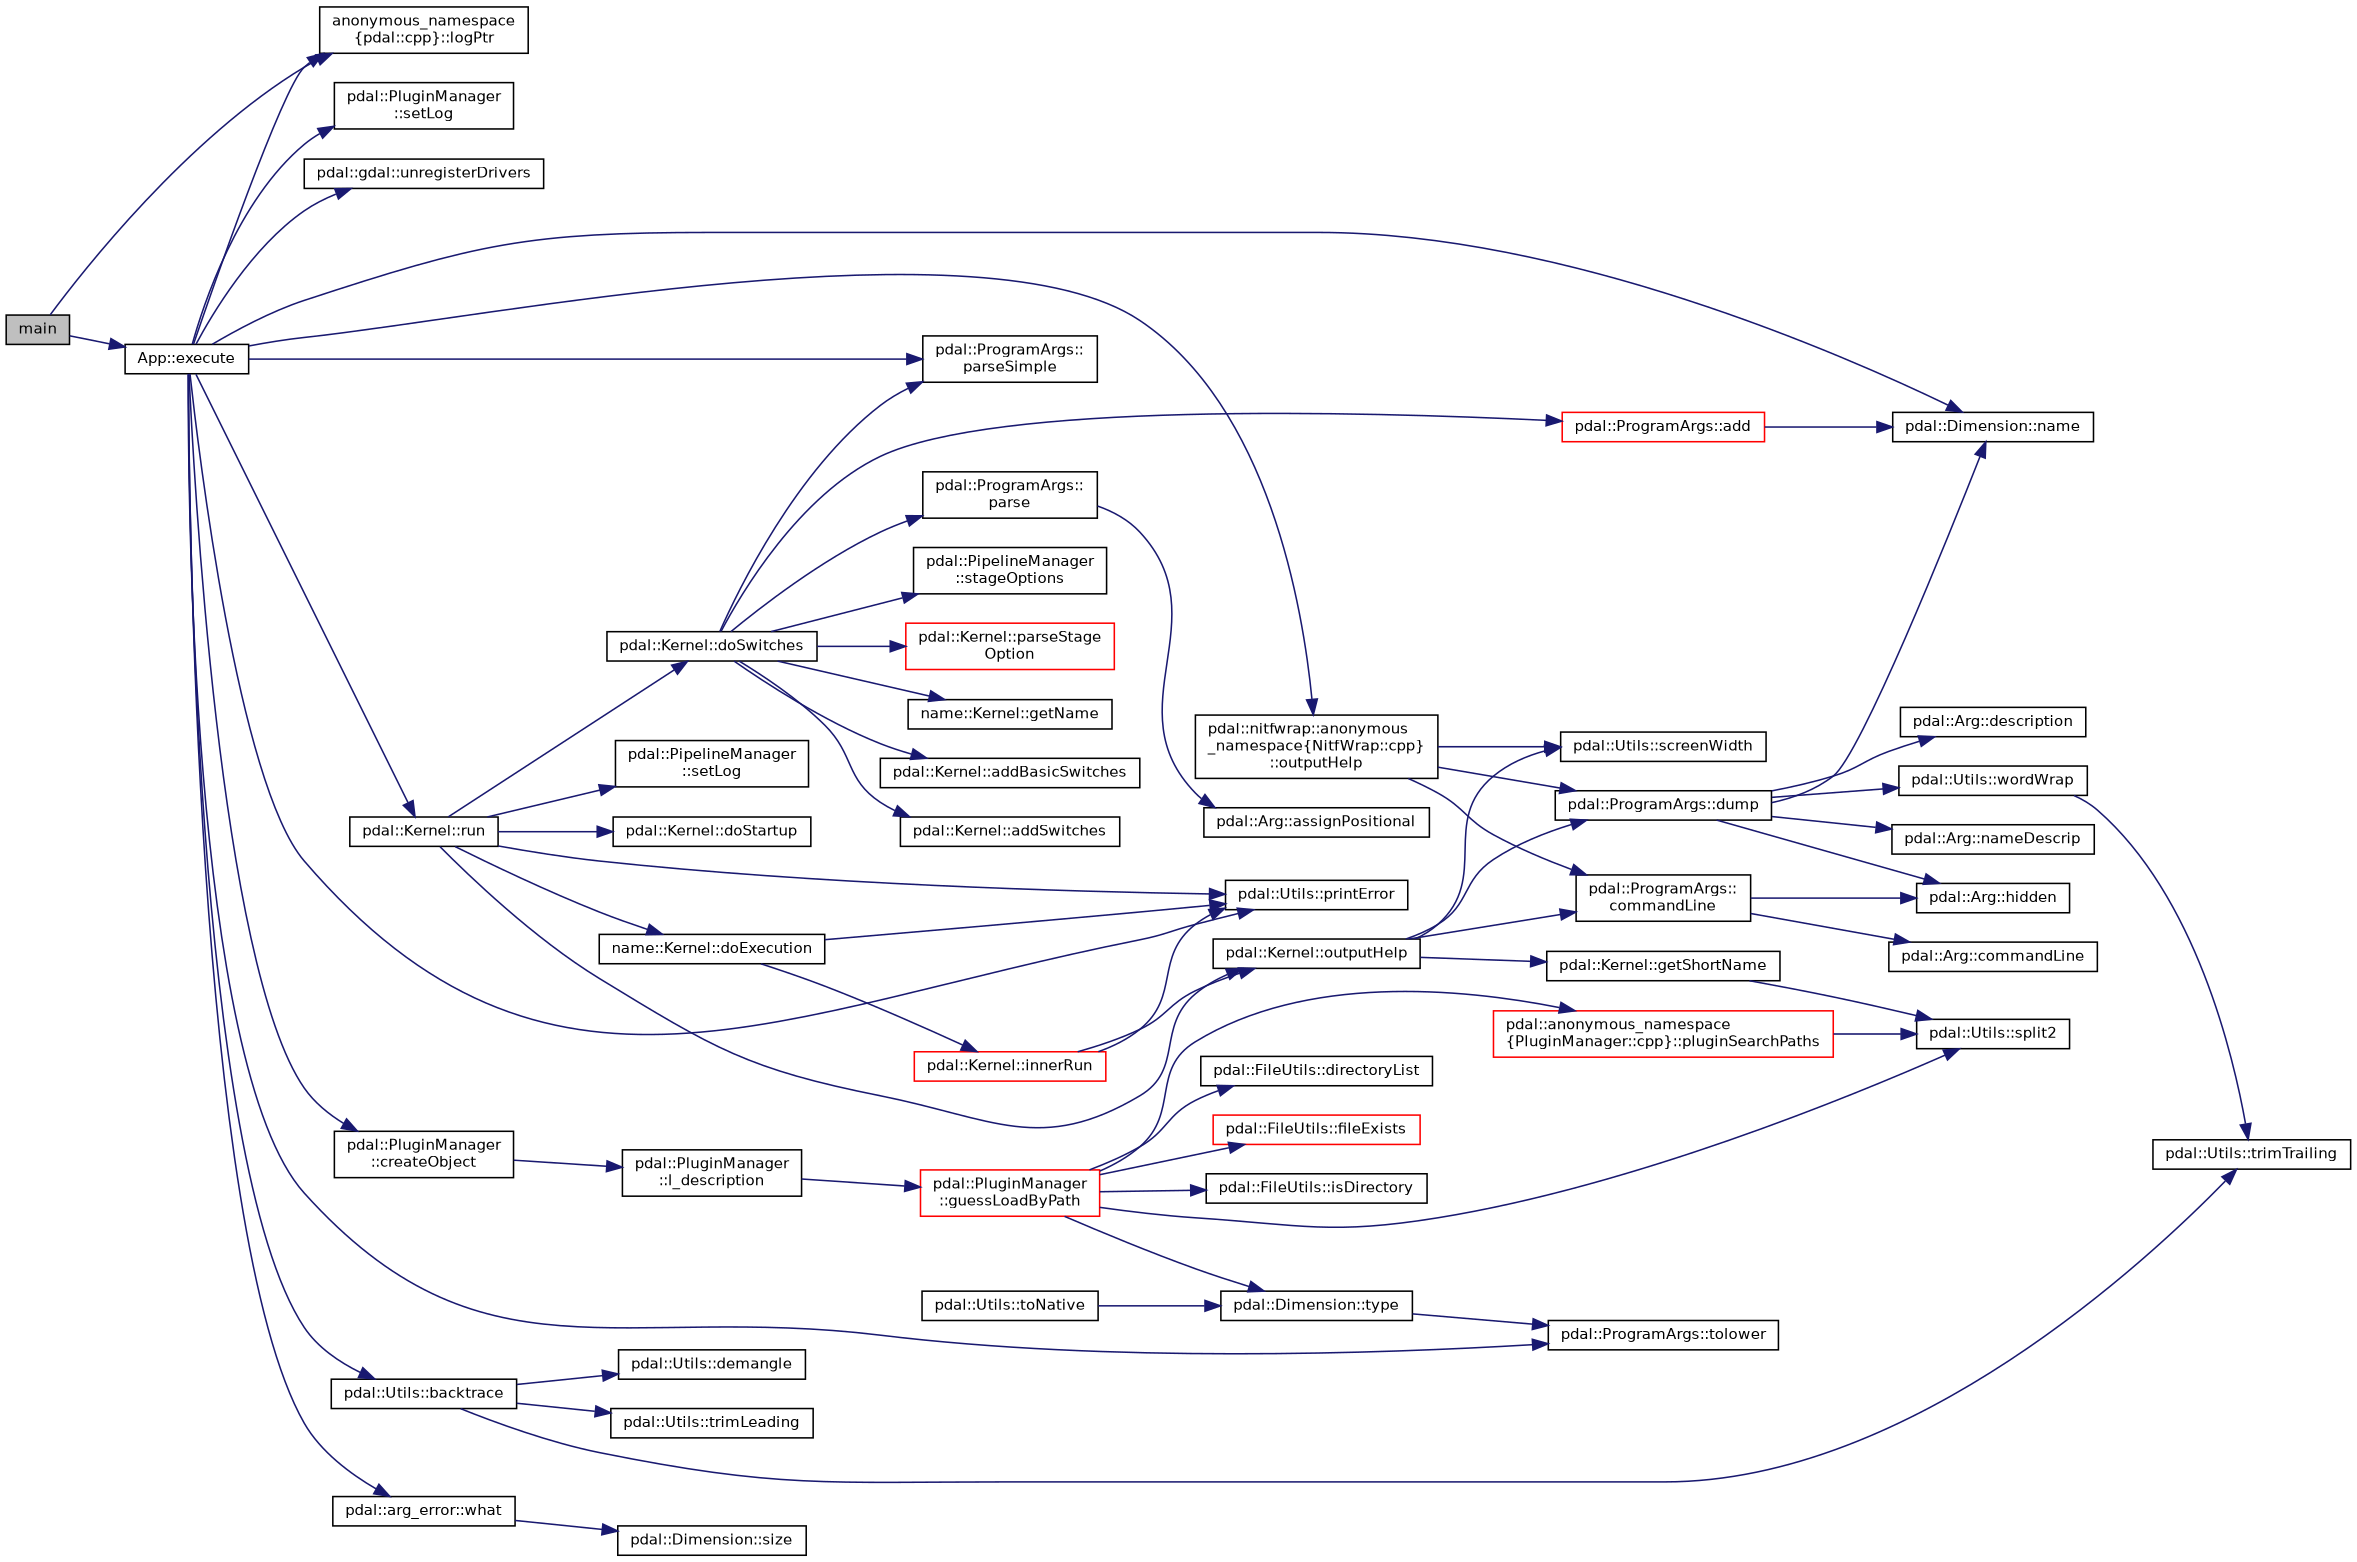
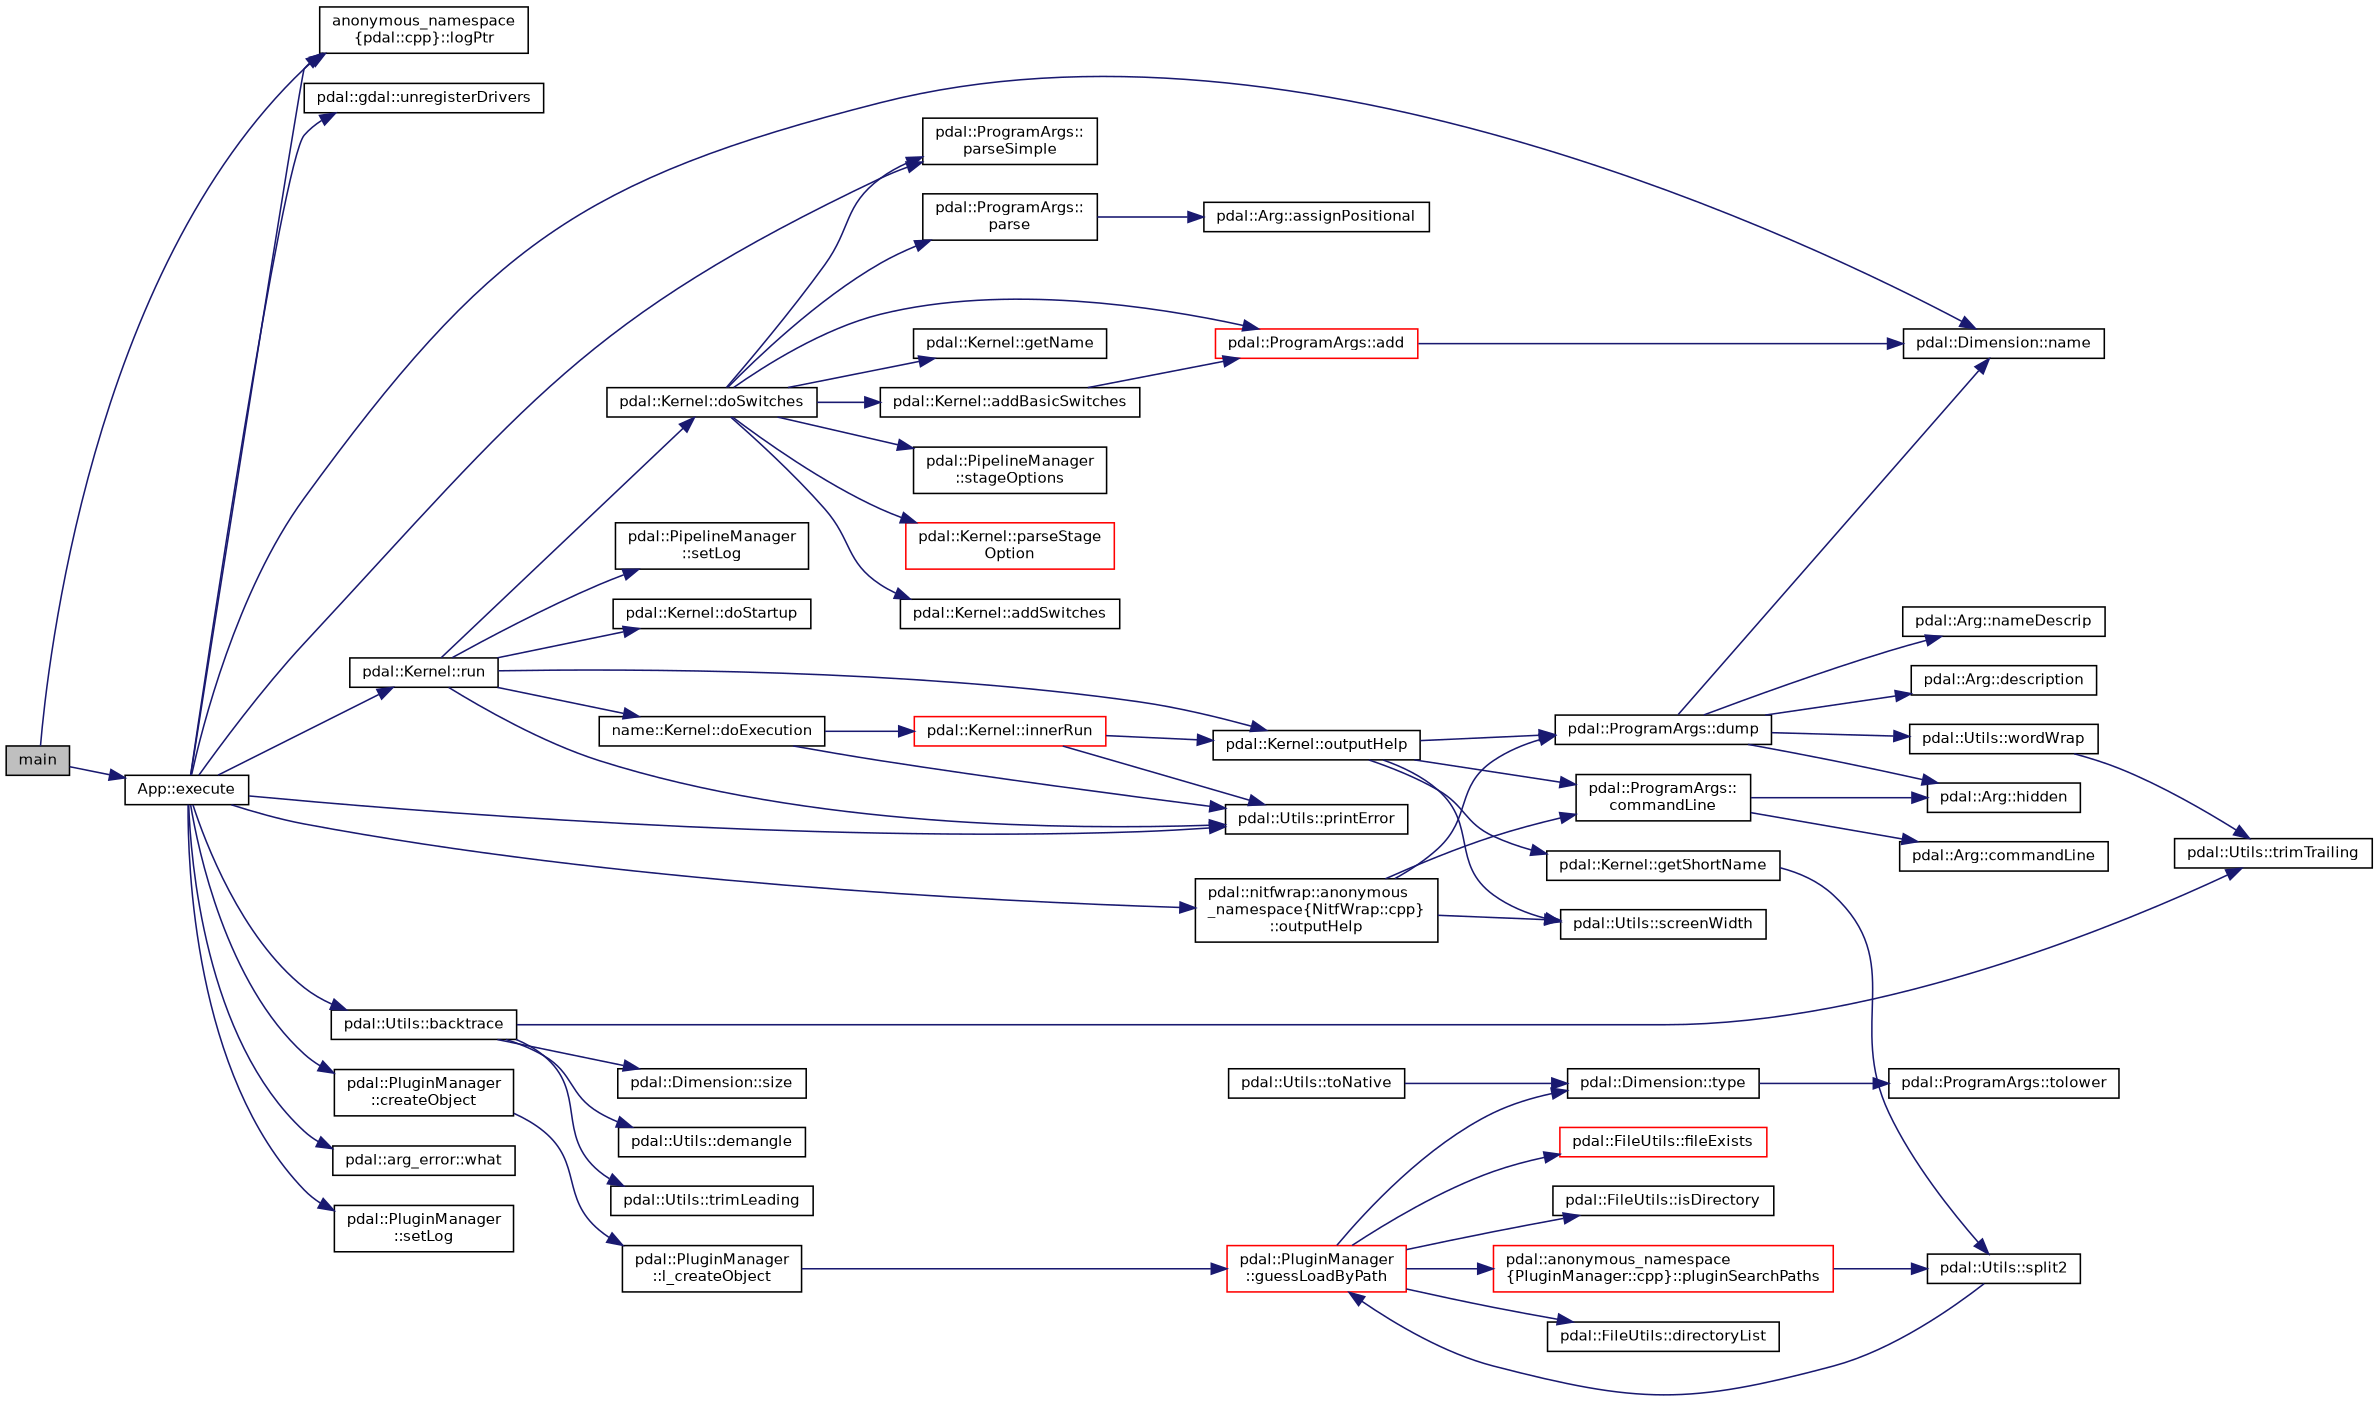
none -> (1156, 374)
(1010, 714) -> (1010, 344)
(712, 1173) -> (712, 1269)
(1533, 1198) -> (1676, 1394)
(483, 1311) -> none
(559, 1525) -> (560, 1053)
